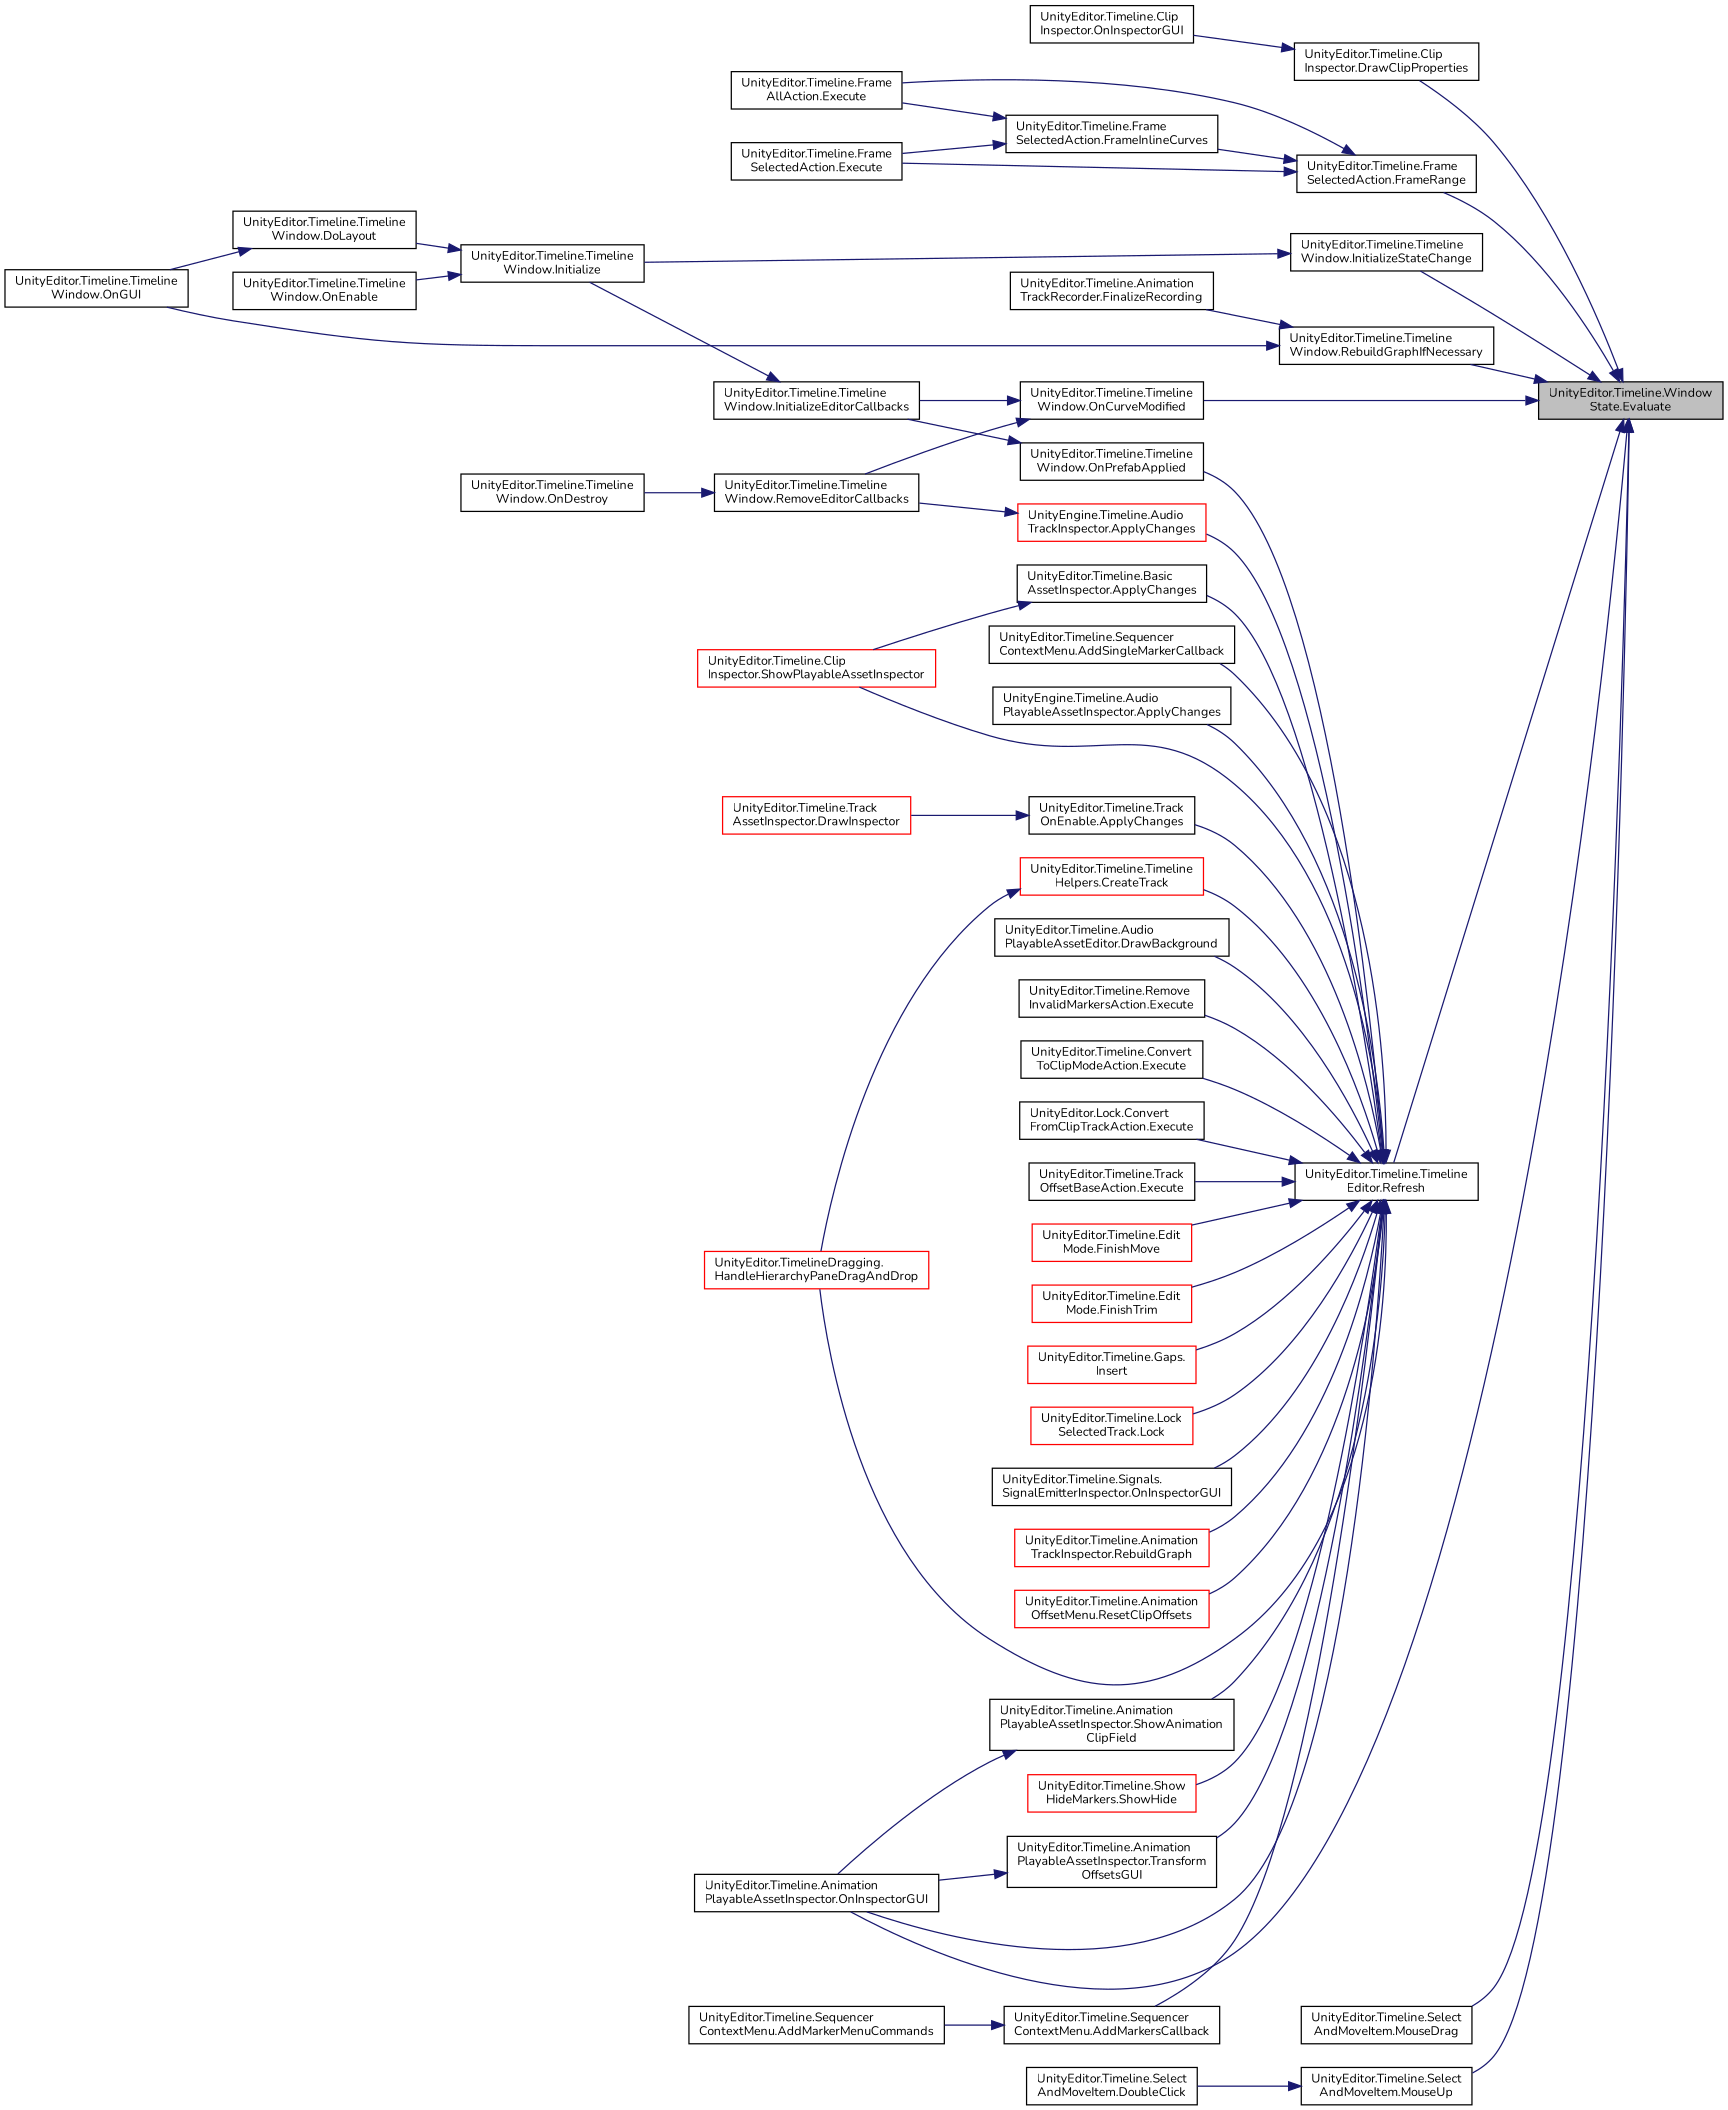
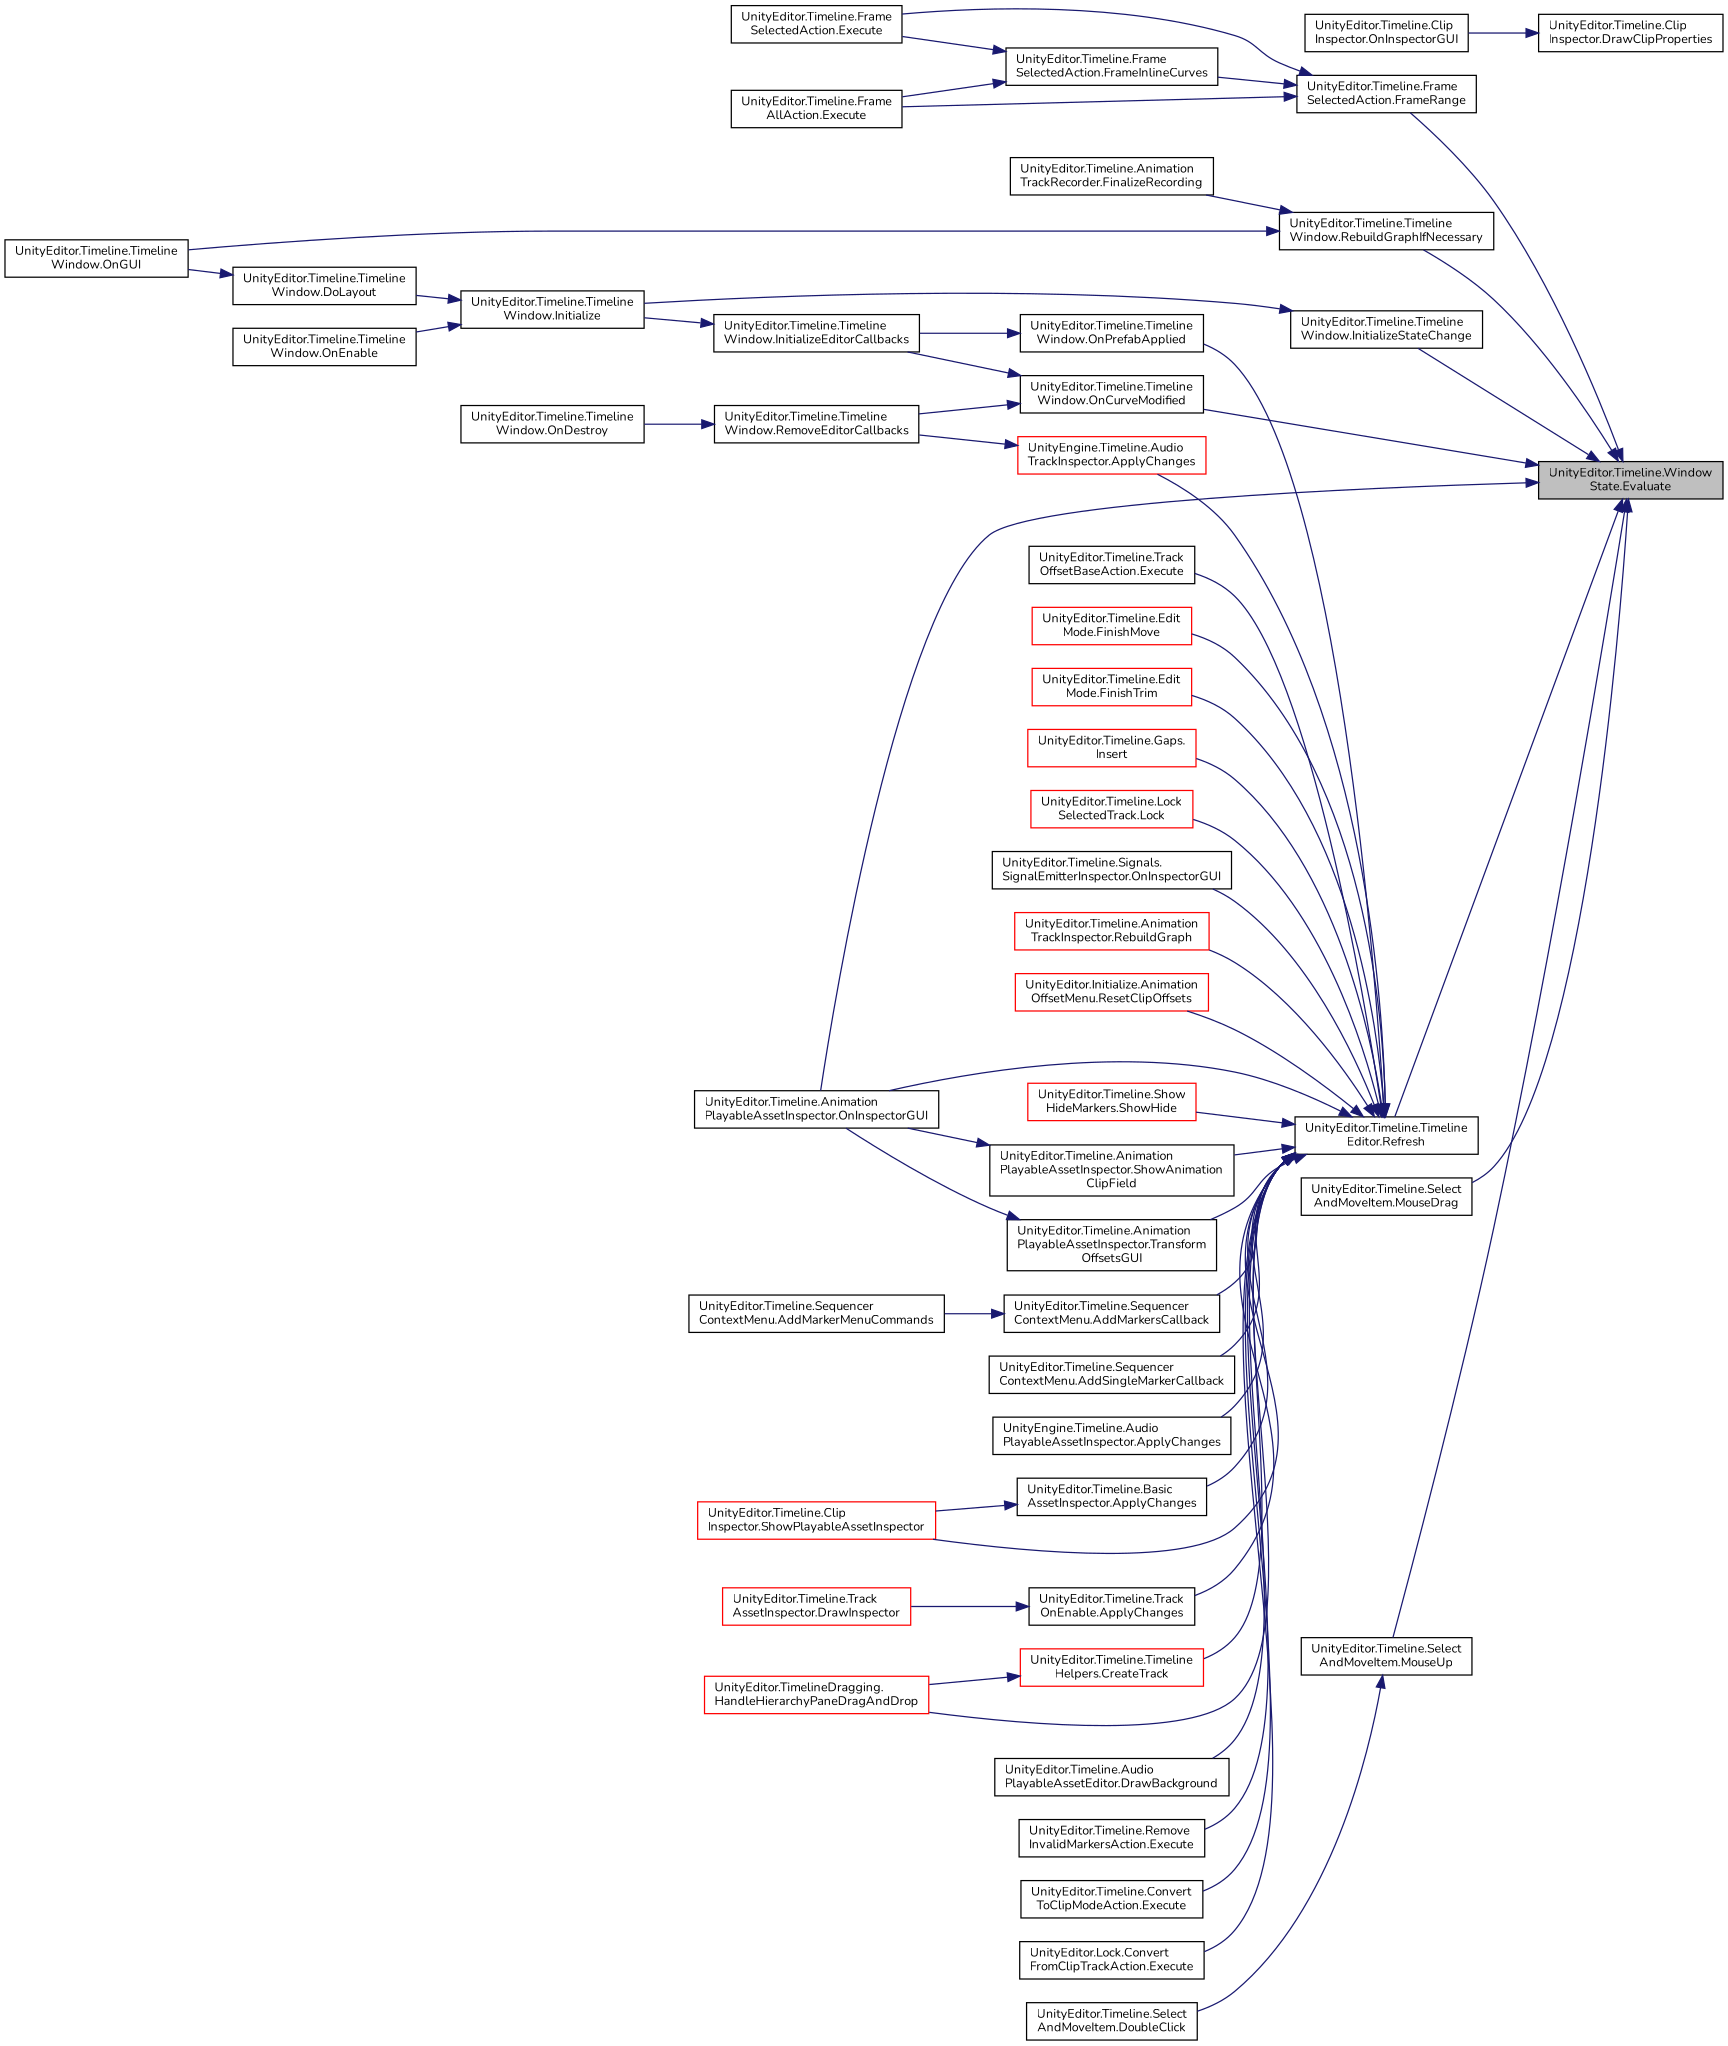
(1541, 209) -> none
(1112, 1609) -> (1112, 992)
